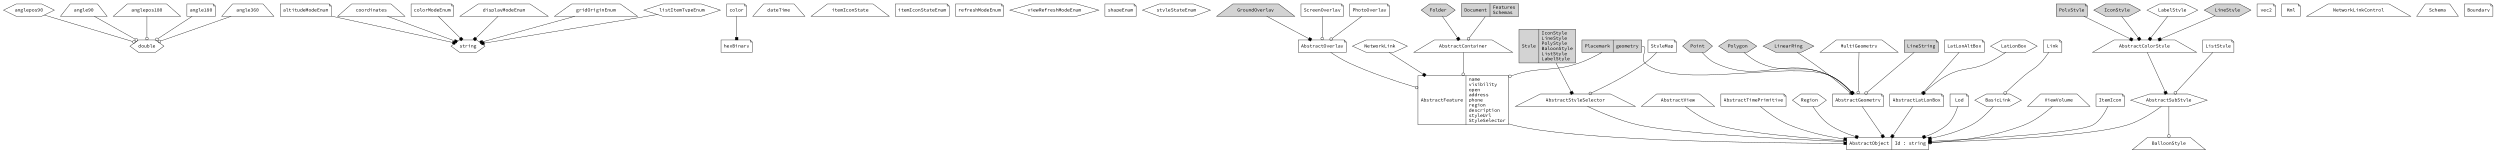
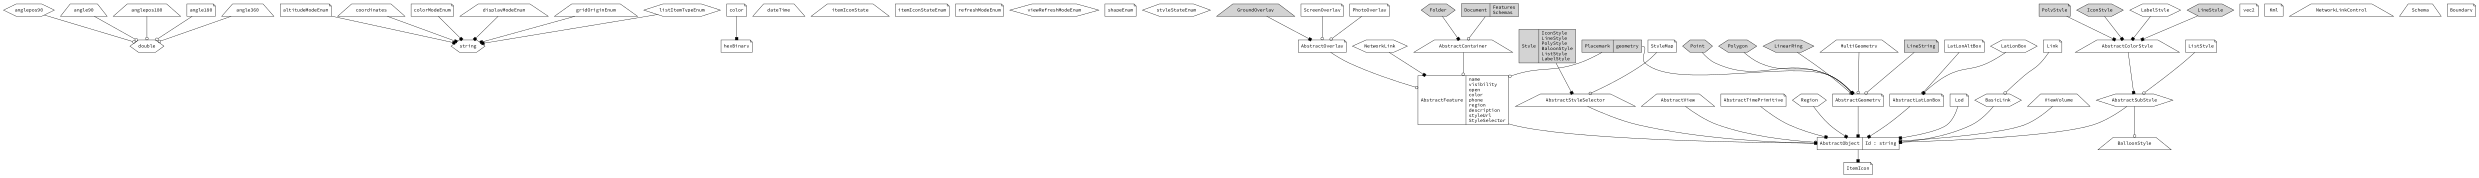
(1479, 95) -> (1476, 95)
(2025, 135) -> (1858, 154)
